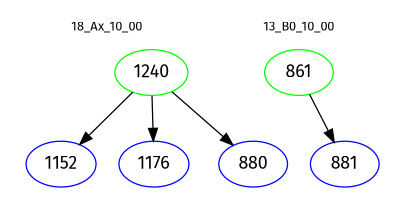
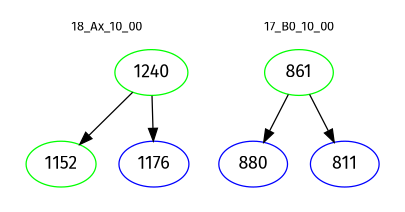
(299, 27) -> (299, 27)
(190, 108) -> (279, 113)
(61, 164) -> (61, 164)
(345, 164) -> (345, 164)
